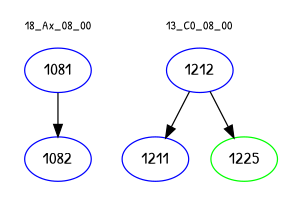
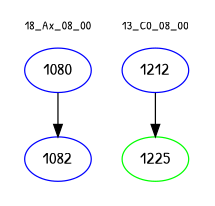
(58, 70) -> (58, 70)
(155, 159) -> none
